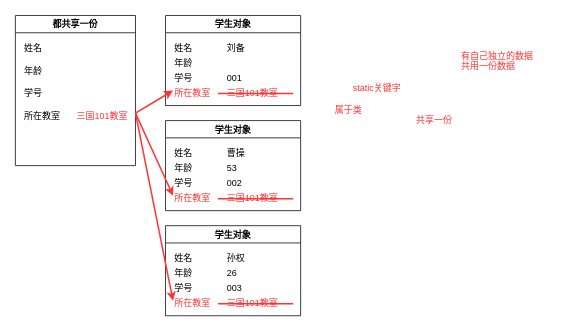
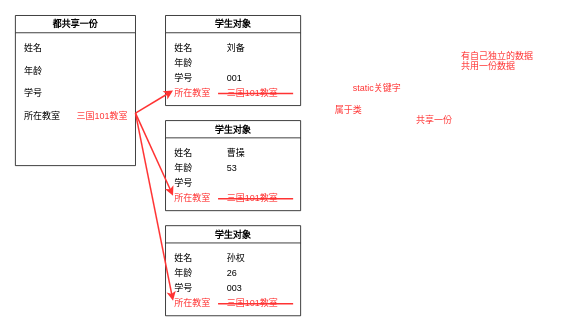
(240, 180) -> none
